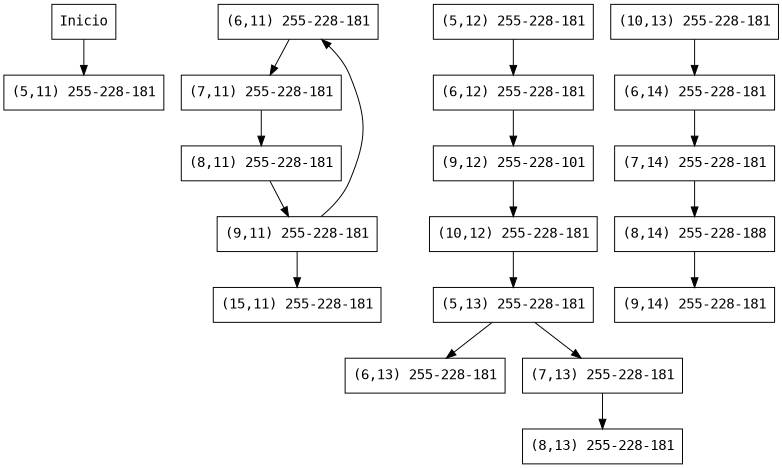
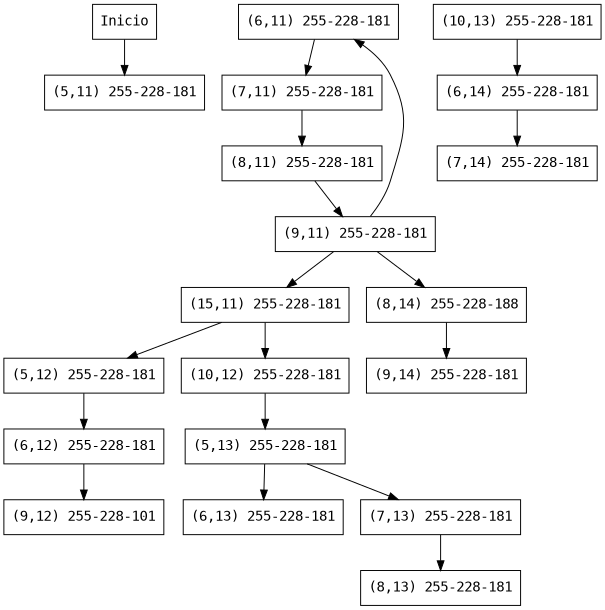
(513, 194) -> (265, 335)
(695, 194) -> (397, 267)
none -> (179, 338)
